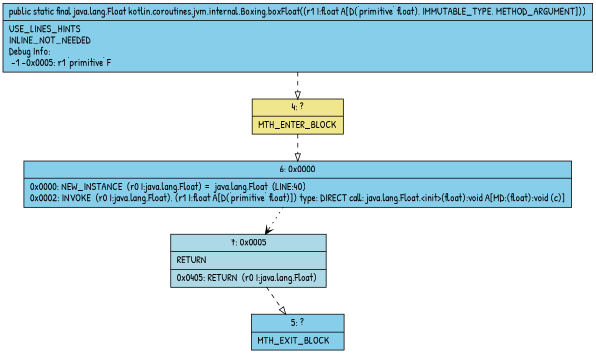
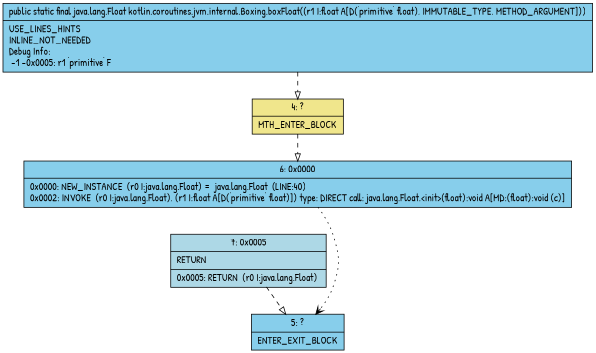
(276, 218) -> (338, 258)
(248, 278) -> (248, 278)
(294, 341) -> (298, 341)
